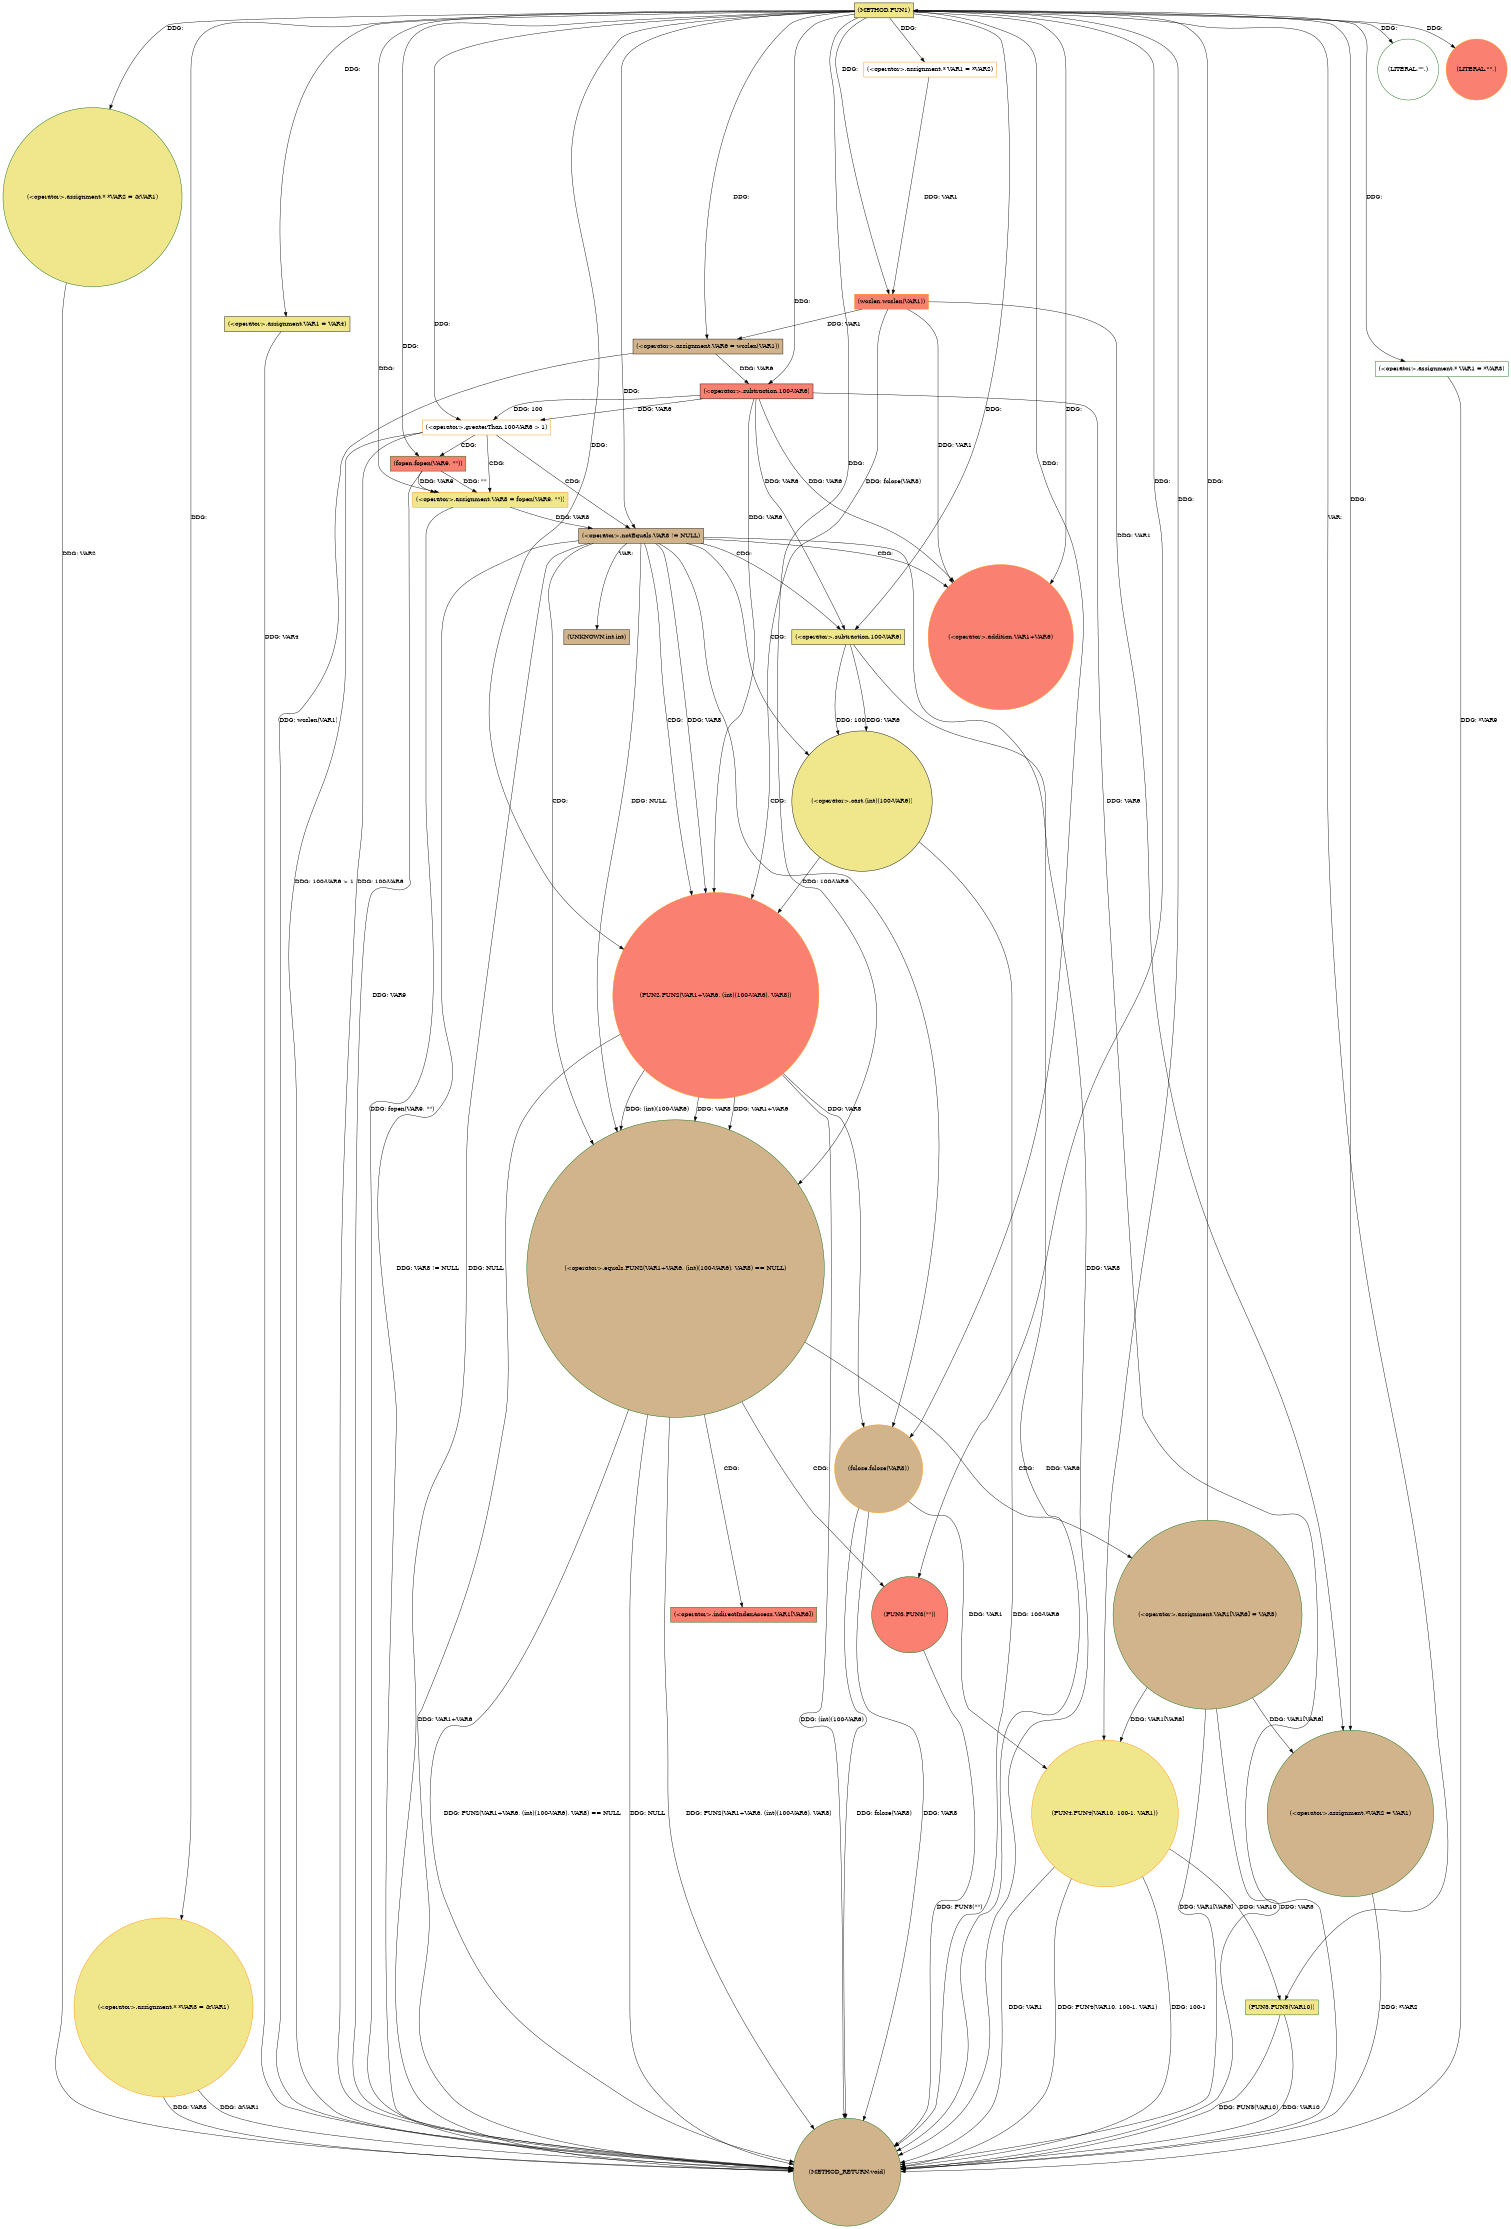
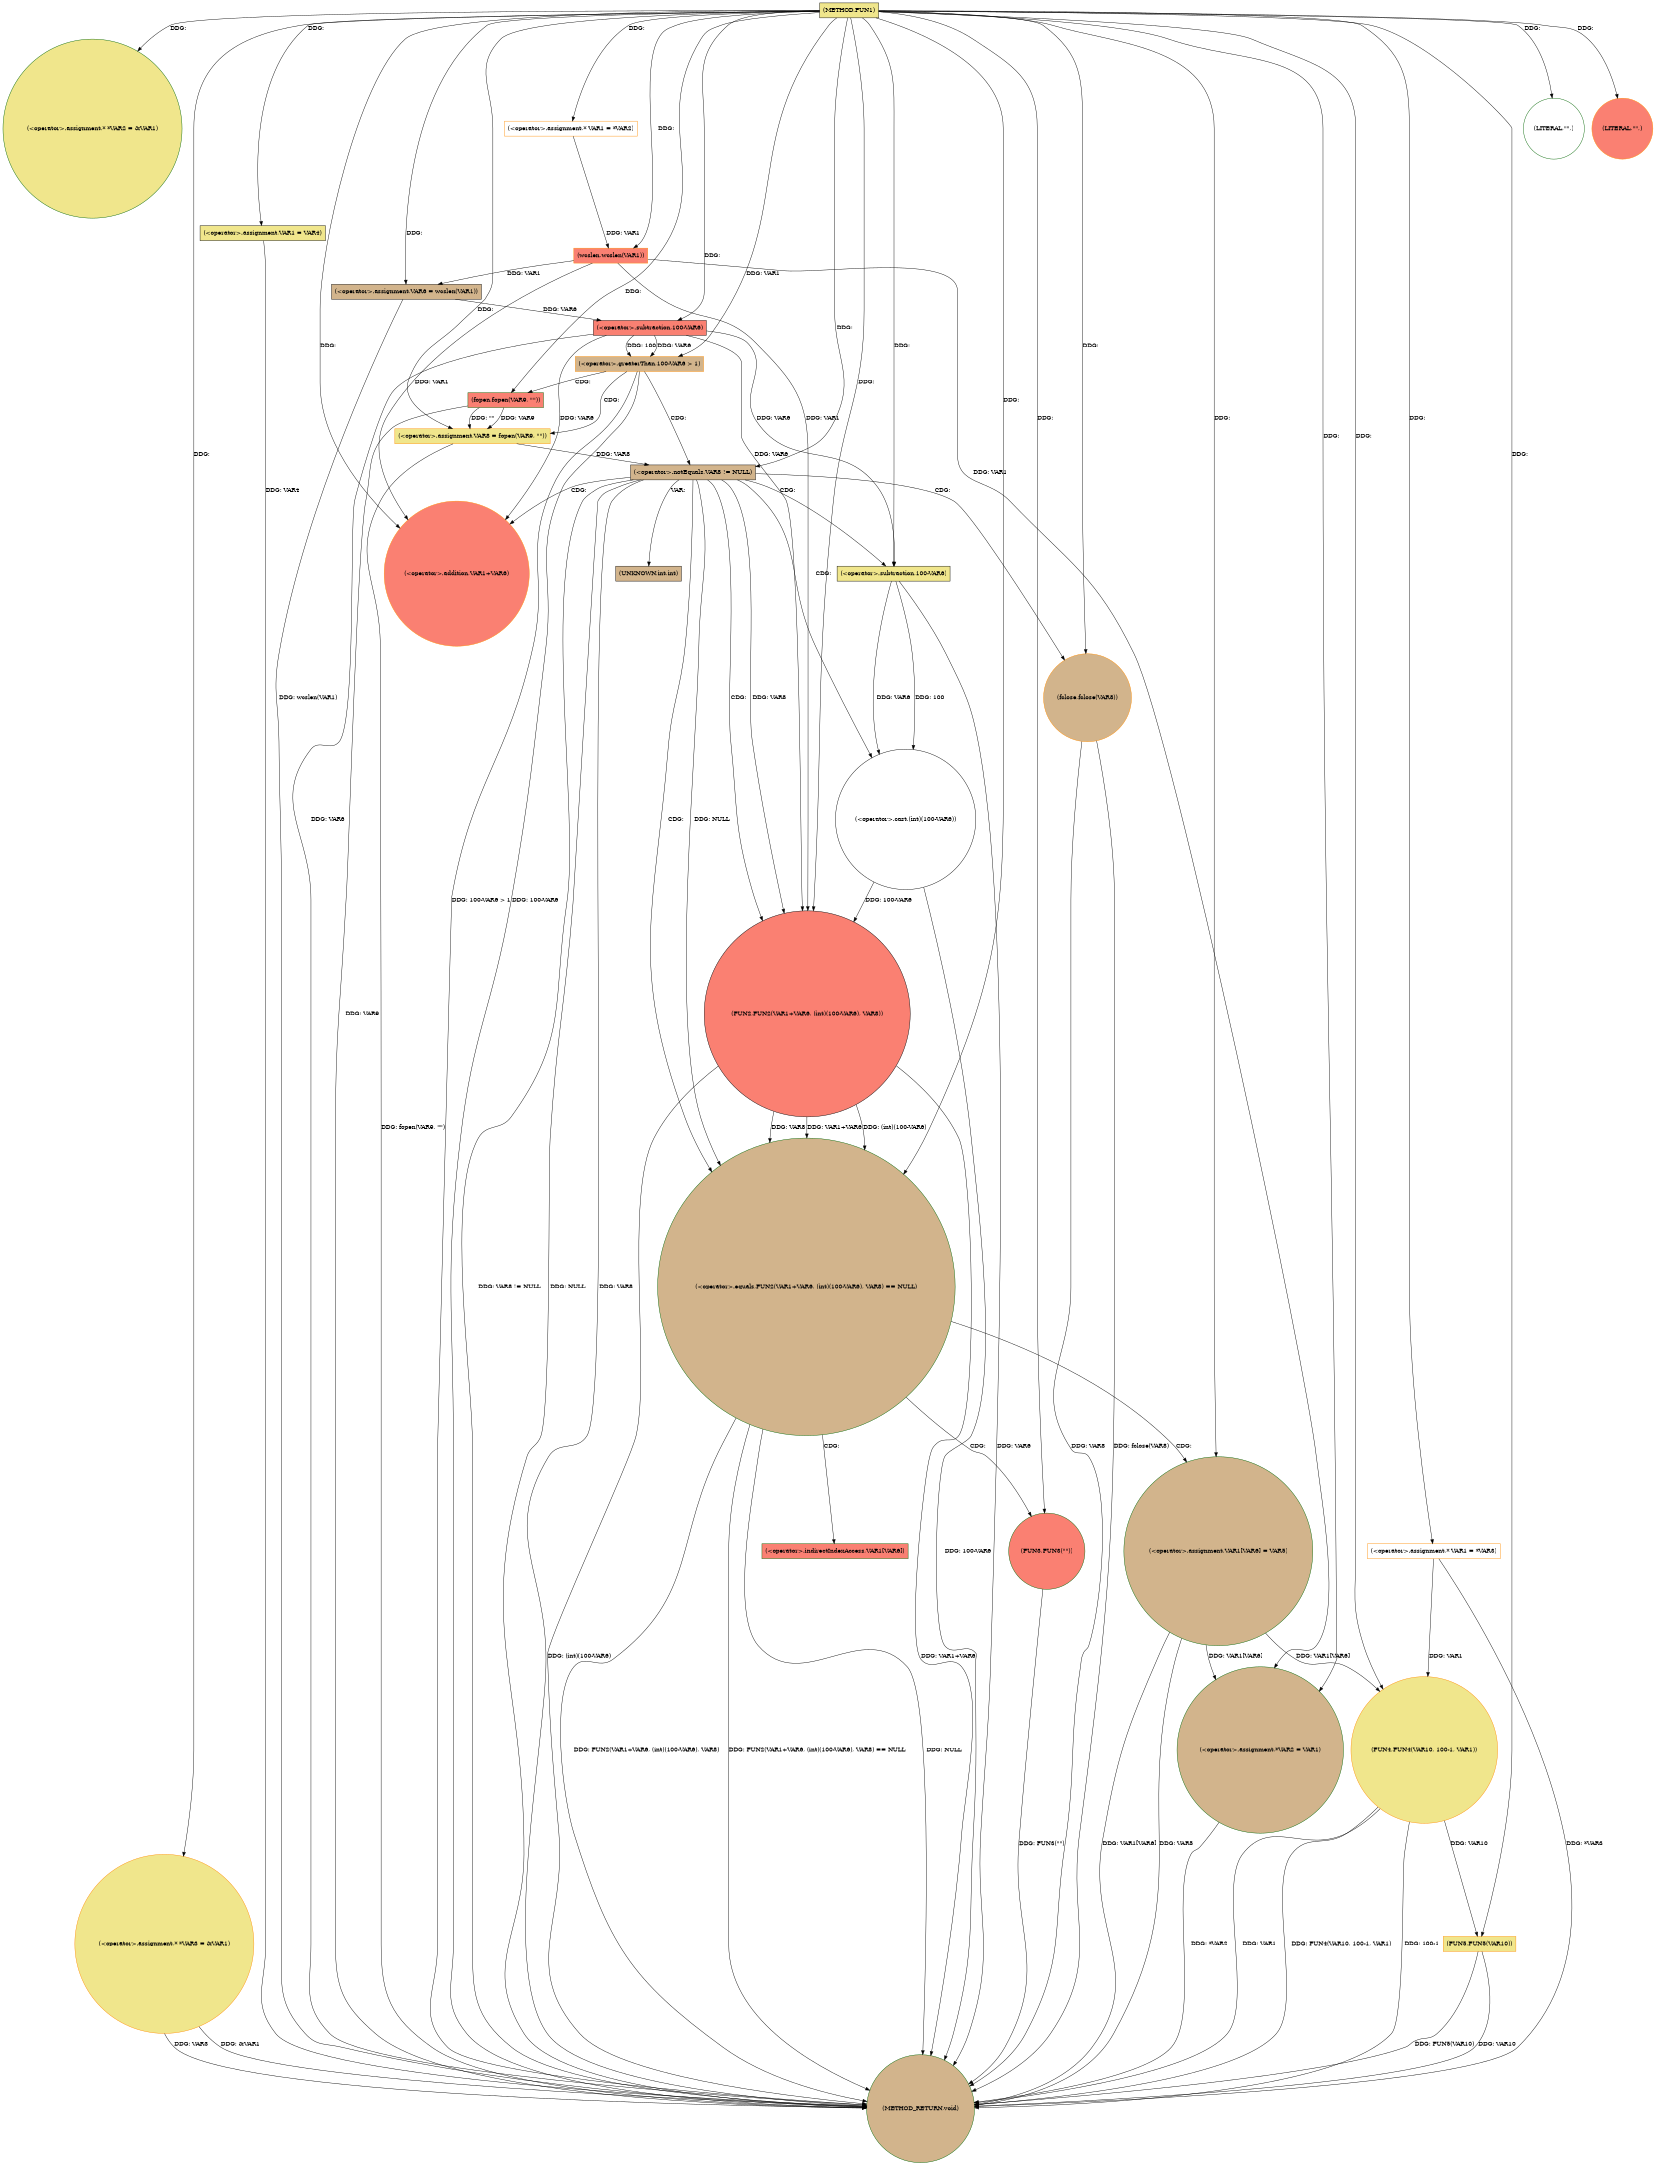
(443, 324) -> (763, 274)
(1442, 369) -> (1434, 1551)
(487, 427) -> (639, 364)
(893, 482) -> (823, 418)
(1336, 518) -> (1521, 454)
(1208, 635) -> (1214, 598)
(1479, 720) -> (1585, 1844)
(862, 801) -> (906, 819)
(716, 996) -> (807, 1014)
(860, 1233) -> none
(62, 1555) -> none
(962, 1637) -> (1431, 1616)
(1282, 2007) -> (1480, 1944)
